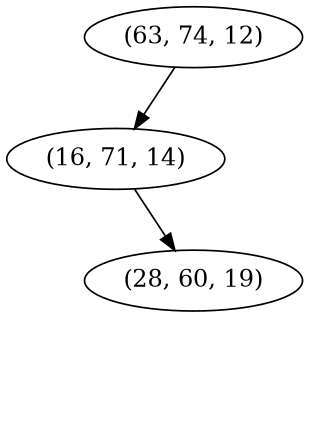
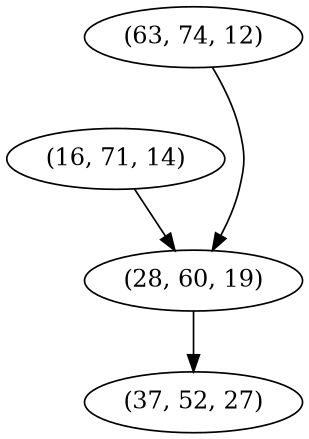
(159, 91) -> (243, 150)
none -> (194, 402)
